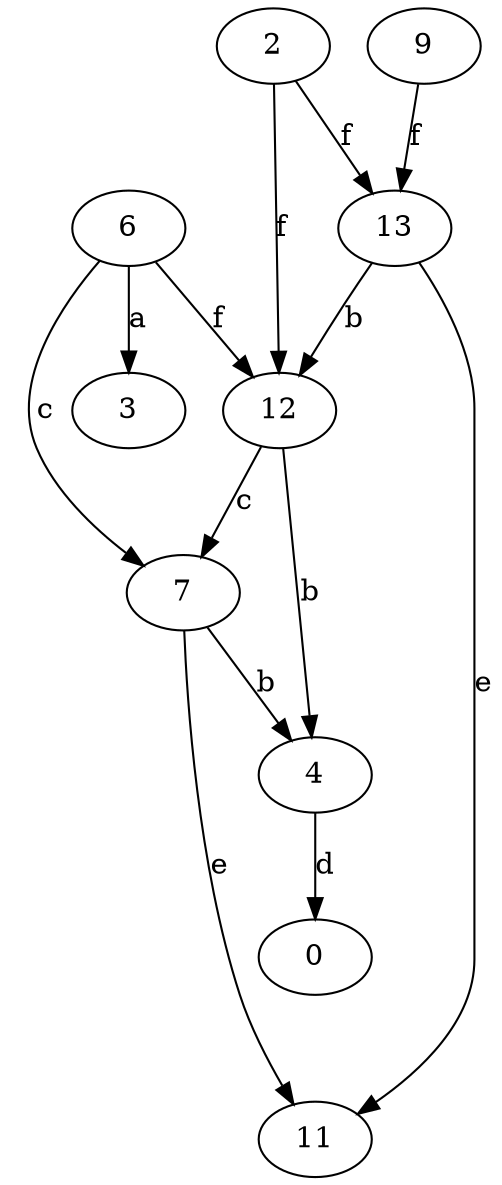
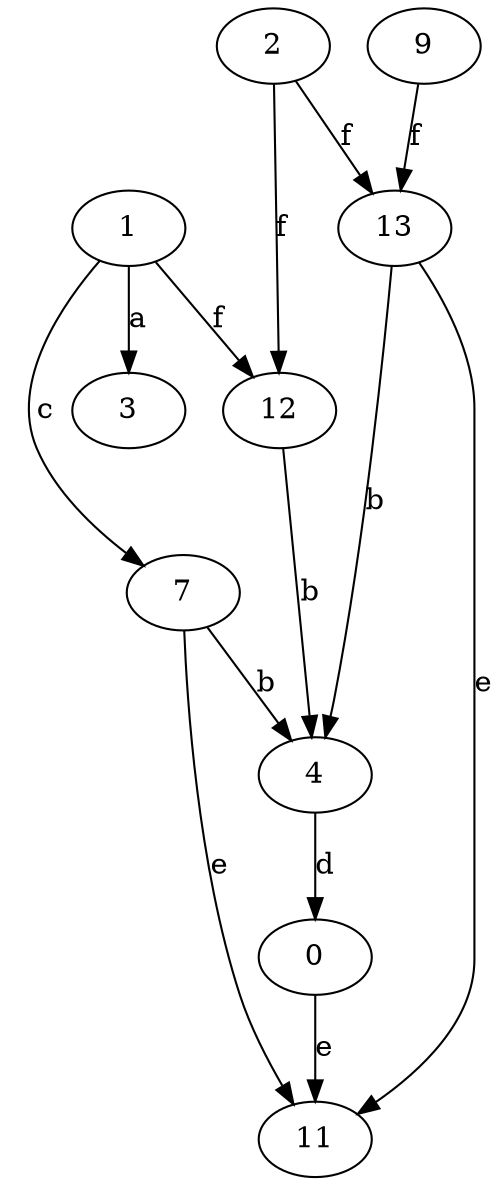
(129, 228) -> (129, 228)
(341, 310) -> (367, 492)
(236, 492) -> none
none -> (315, 1038)
